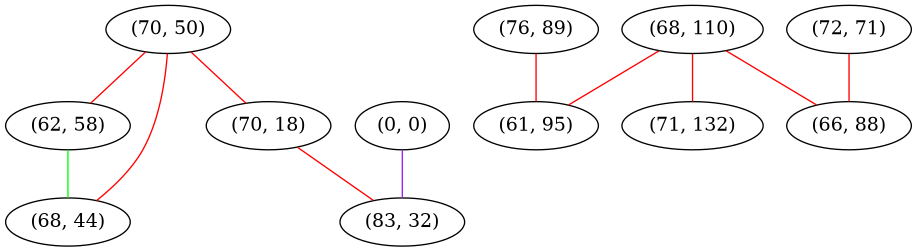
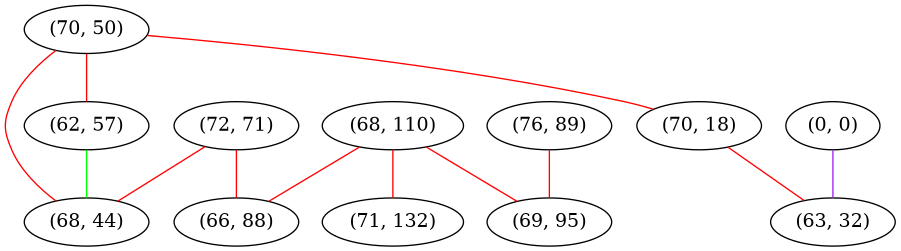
(68, 126) -> (87, 126)
(536, 126) -> (549, 222)
none -> (161, 174)
(402, 222) -> (833, 222)
